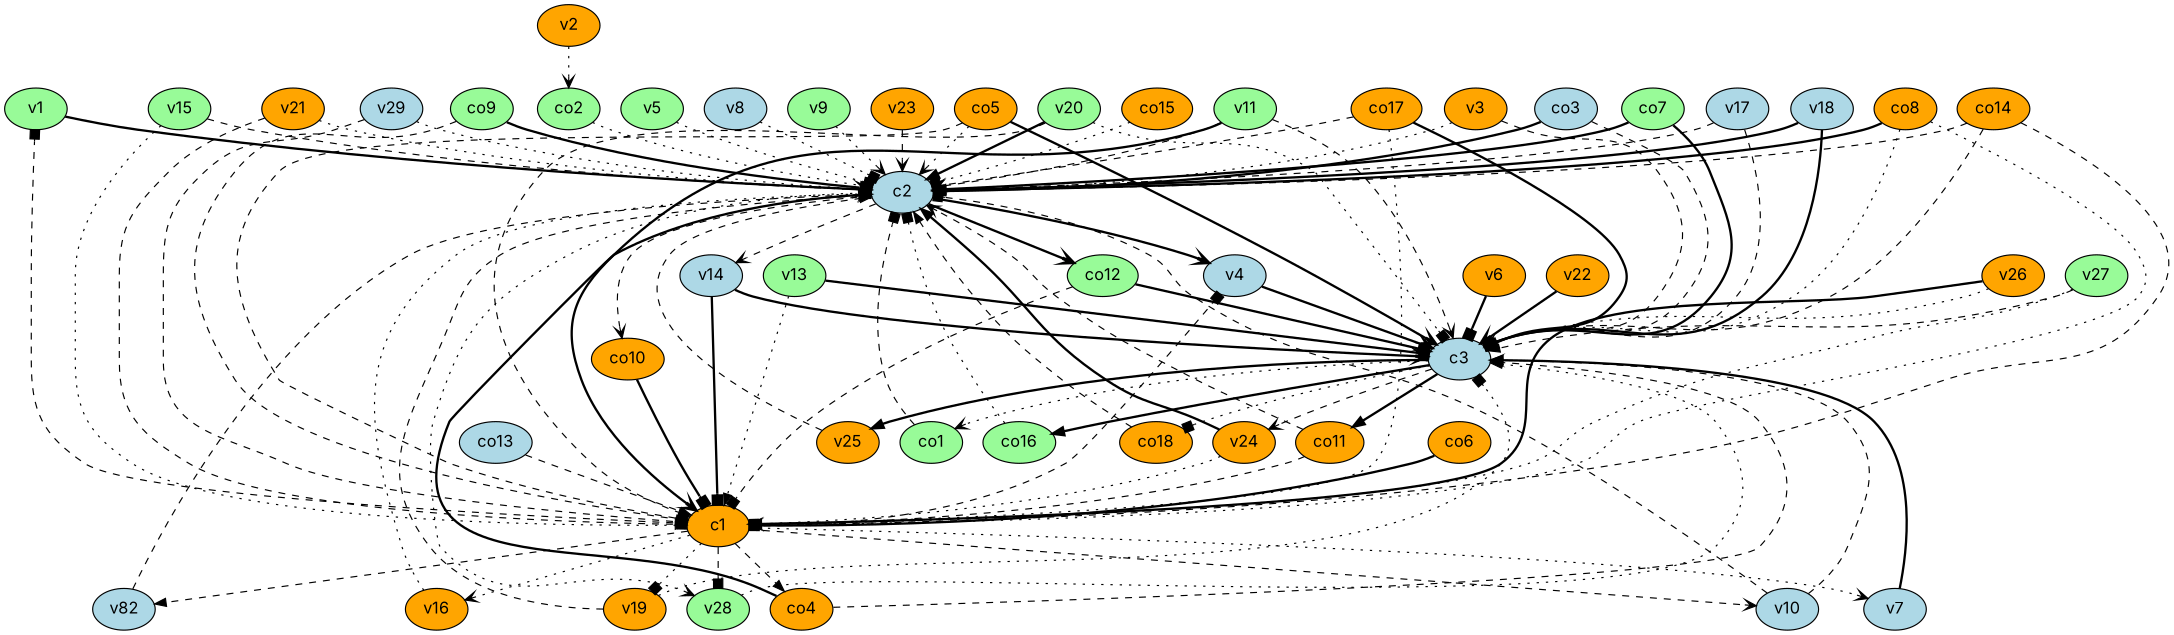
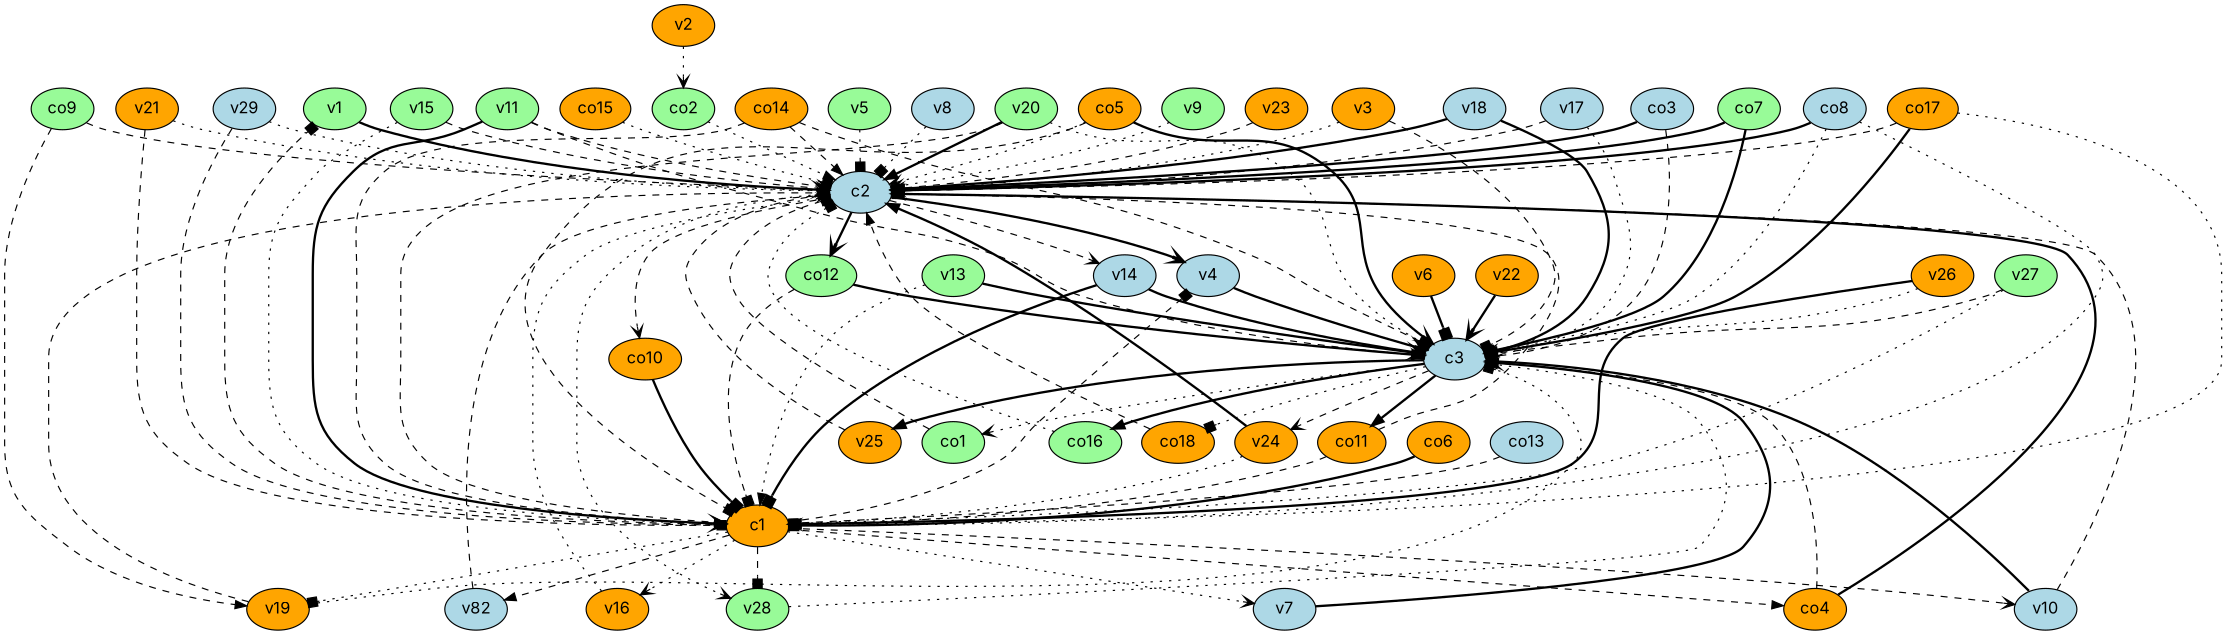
(1905, 109) -> (1835, 109)
(681, 164) -> (304, 158)
(1738, 295) -> (1624, 274)
(237, 382) -> (5, 435)
(1803, 396) -> (1789, 418)
